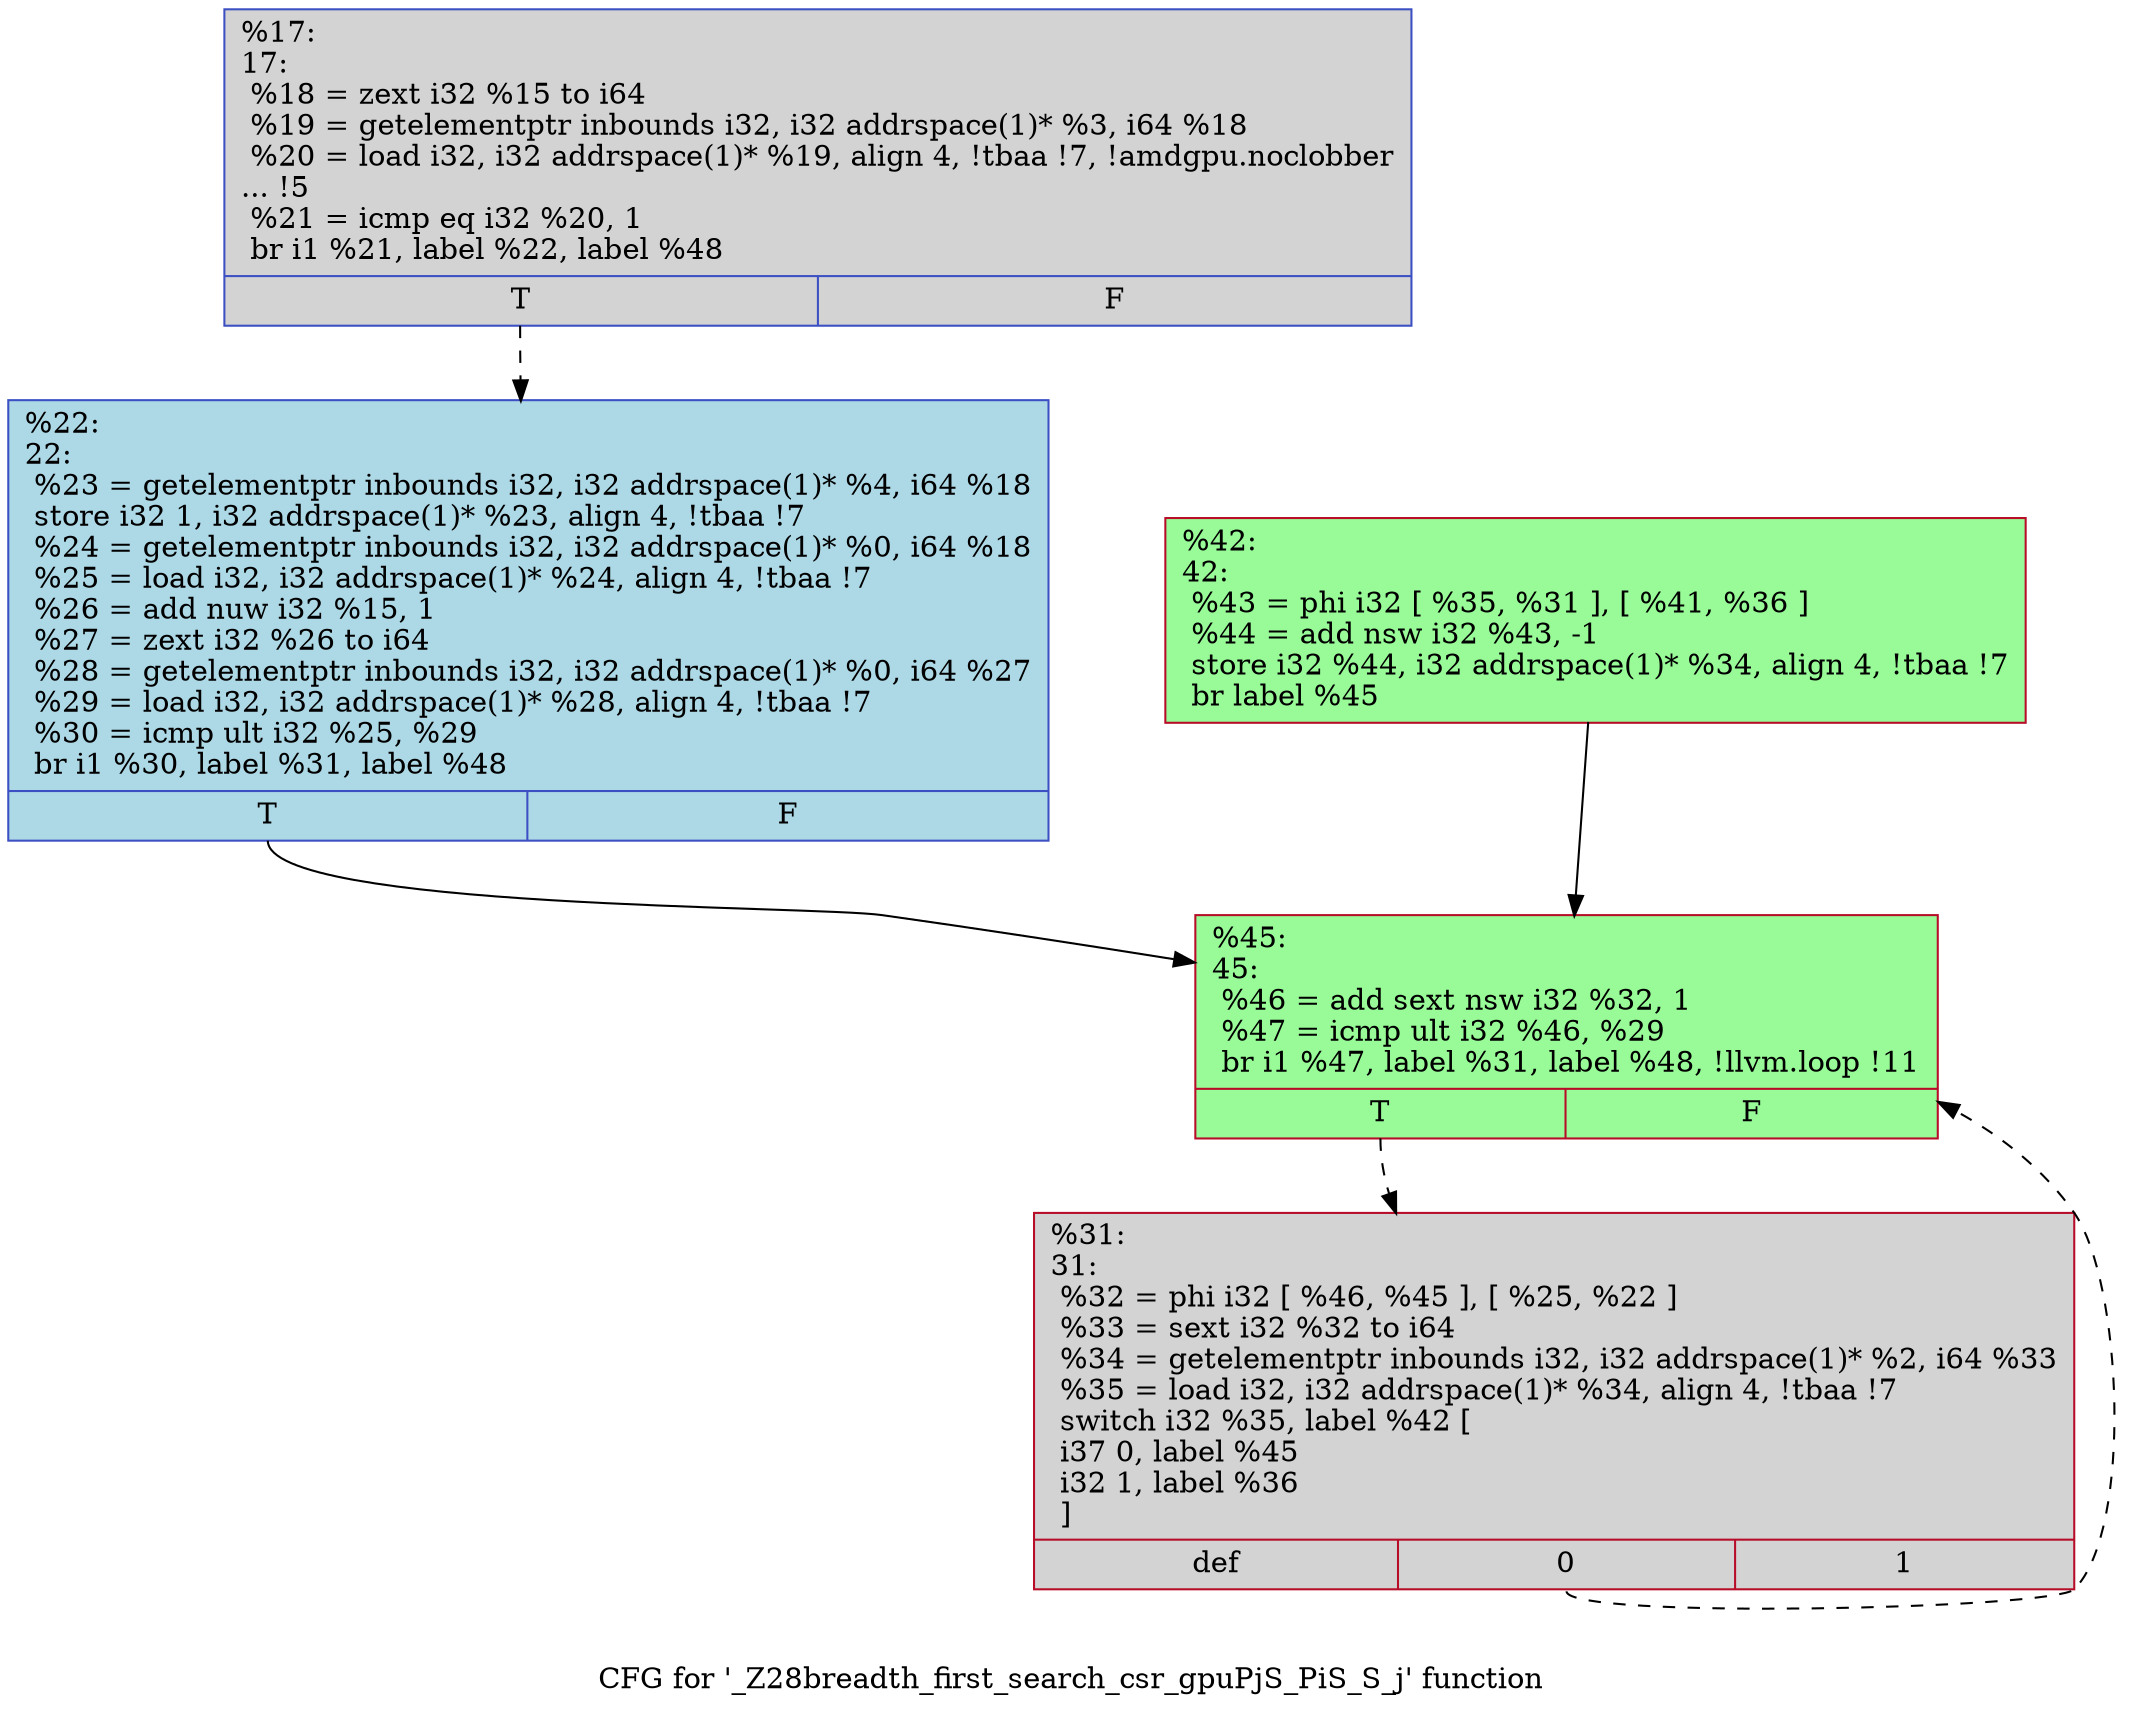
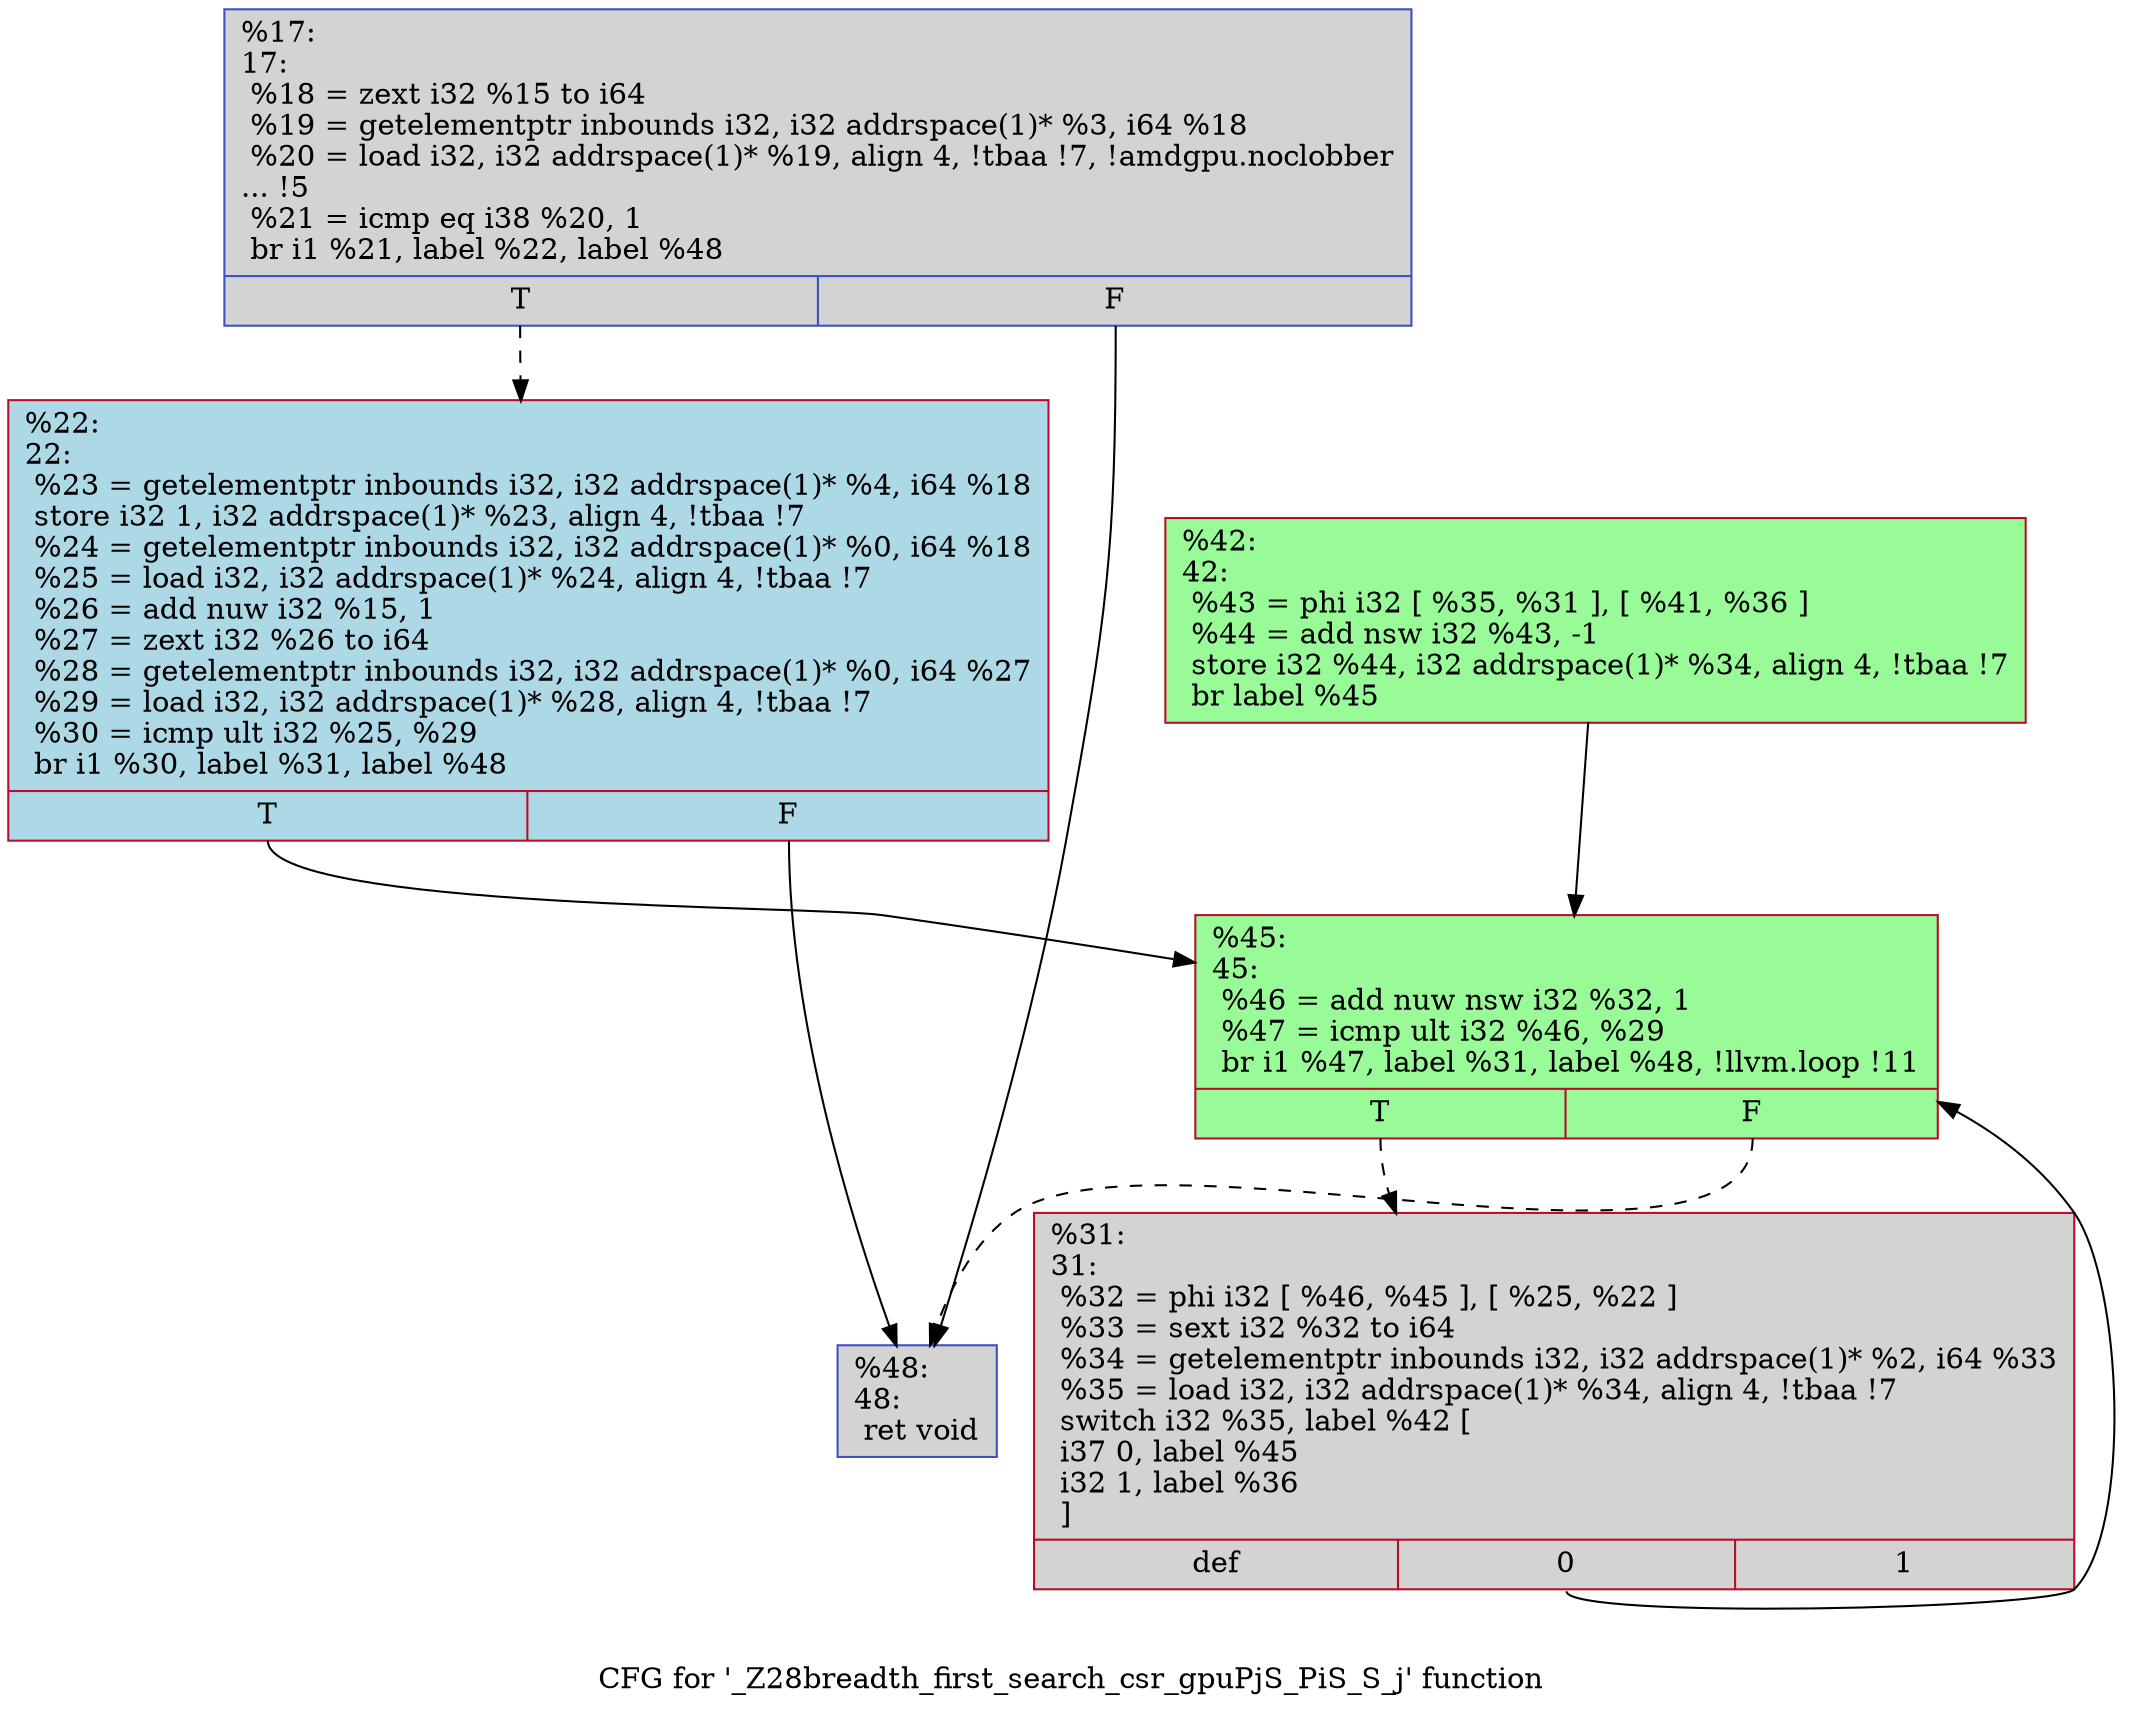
(443, 219) -> (443, 219)
(528, 620) -> (528, 620)
(1452, 1001) -> (1452, 1001)
none -> (917, 1401)
(2084, 1574) -> (2084, 1574)
